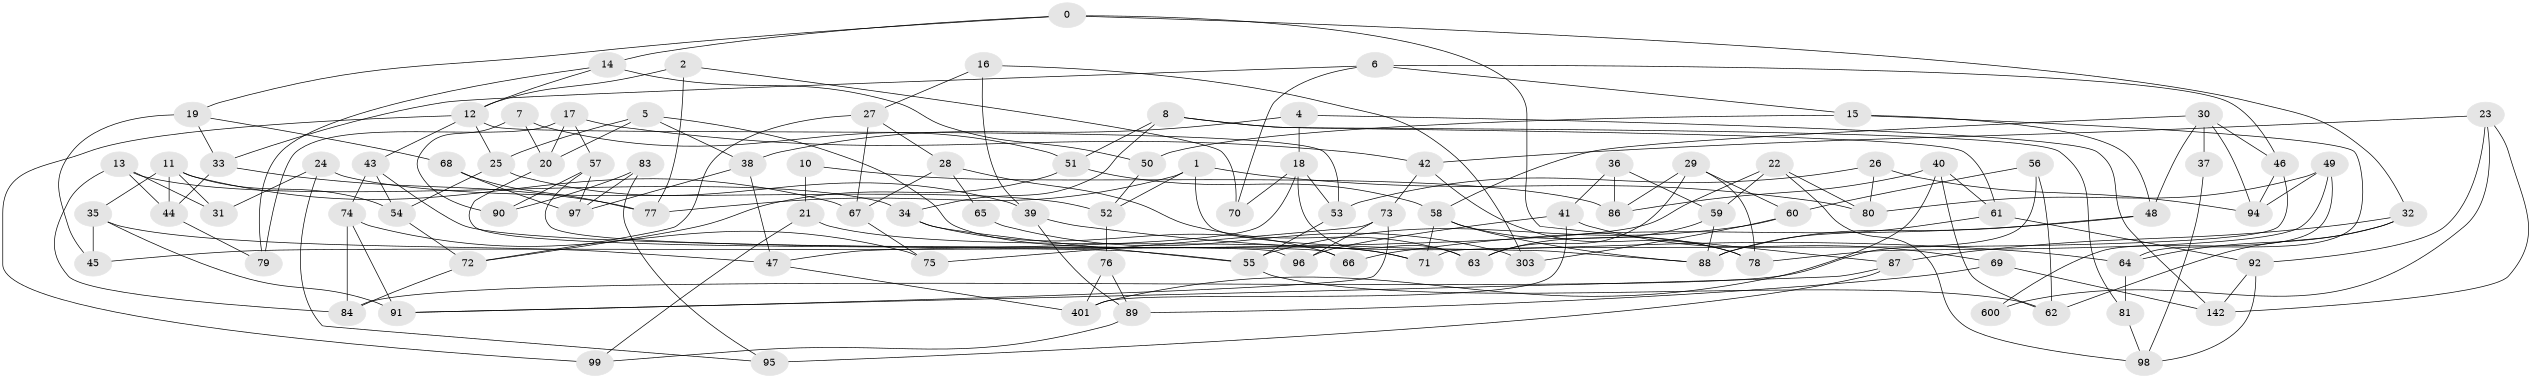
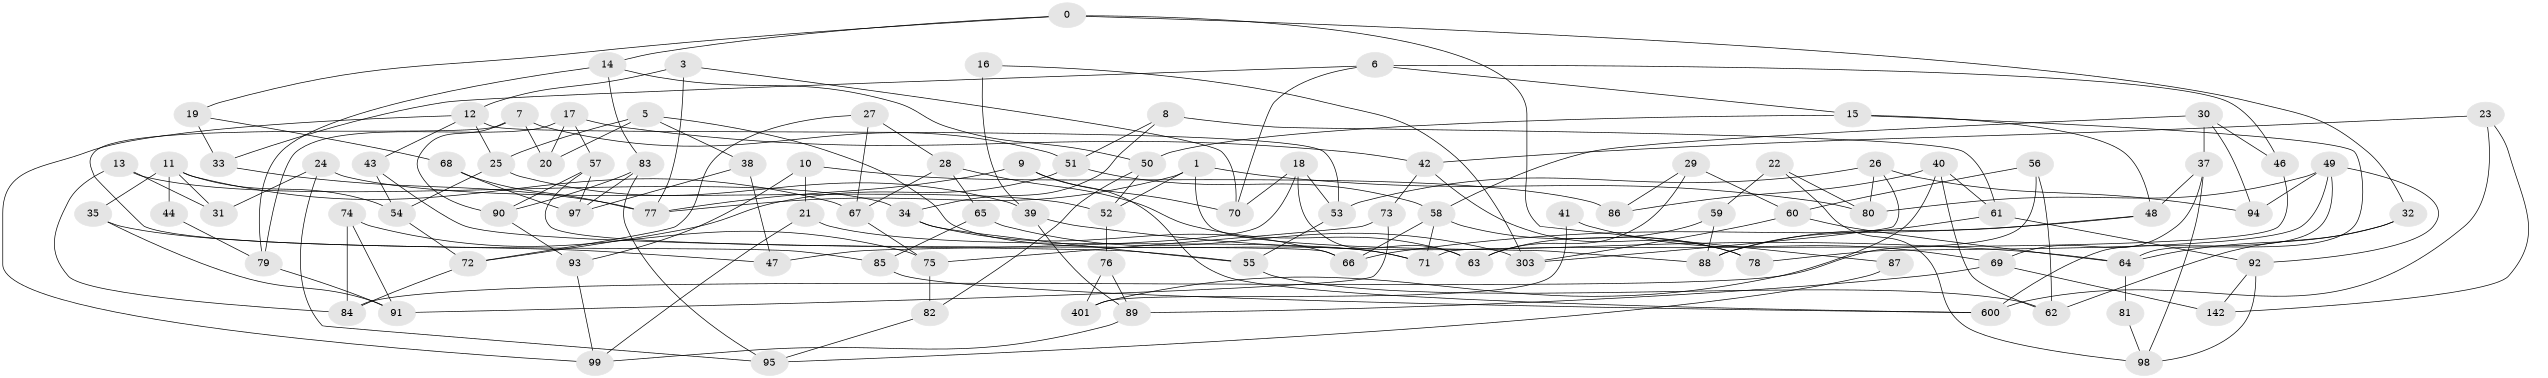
(683, 65) -> (683, 65)
(537, 87) -> (617, 117)
(927, 90) -> none
(1299, 115) -> none
(1705, 131) -> none
(2174, 163) -> (2178, 189)
none -> (1022, 164)
(1615, 164) -> none
(360, 187) -> none
(144, 189) -> none
(2267, 190) -> none
(190, 193) -> none
(1743, 204) -> none
(1519, 231) -> (1943, 241)
none -> (2162, 235)
(2151, 239) -> none
(2415, 240) -> (2414, 238)
(1568, 248) -> (1406, 231)
none -> (1656, 252)
(93, 264) -> none
none -> (575, 264)
none -> (880, 264)
(1299, 264) -> none
(926, 288) -> none
(1293, 292) -> (332, 286)
none -> (930, 313)
